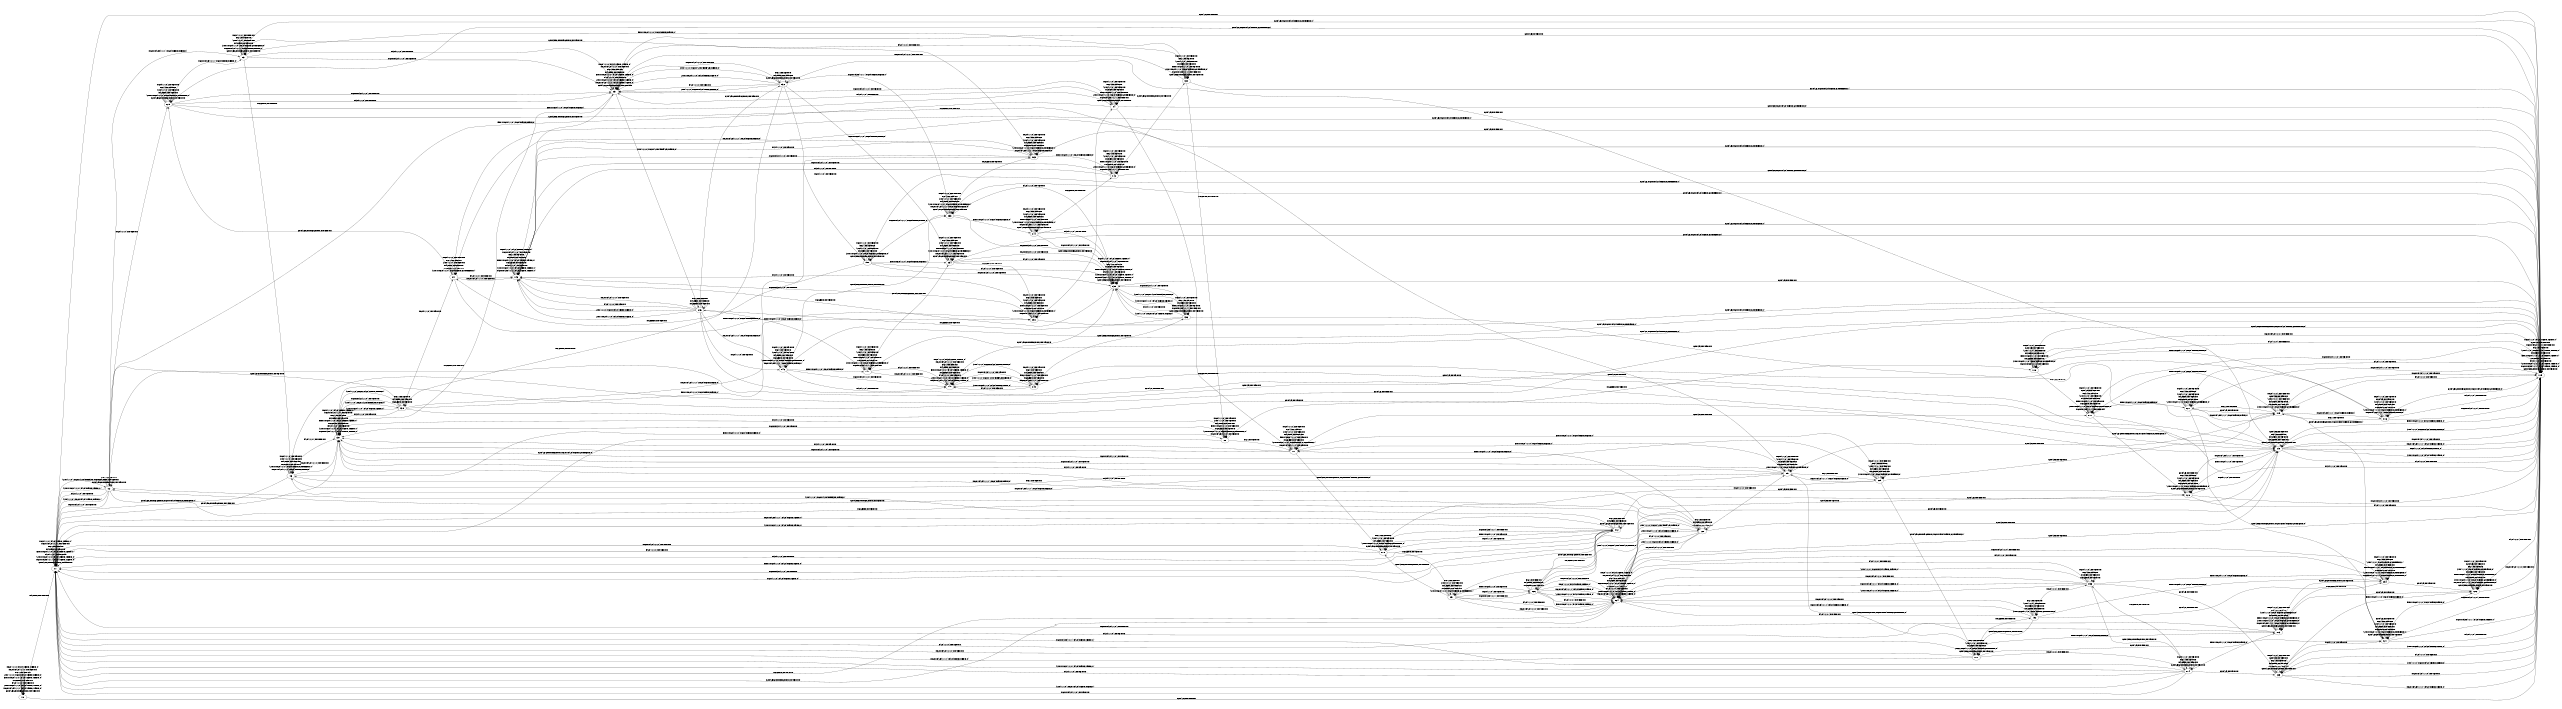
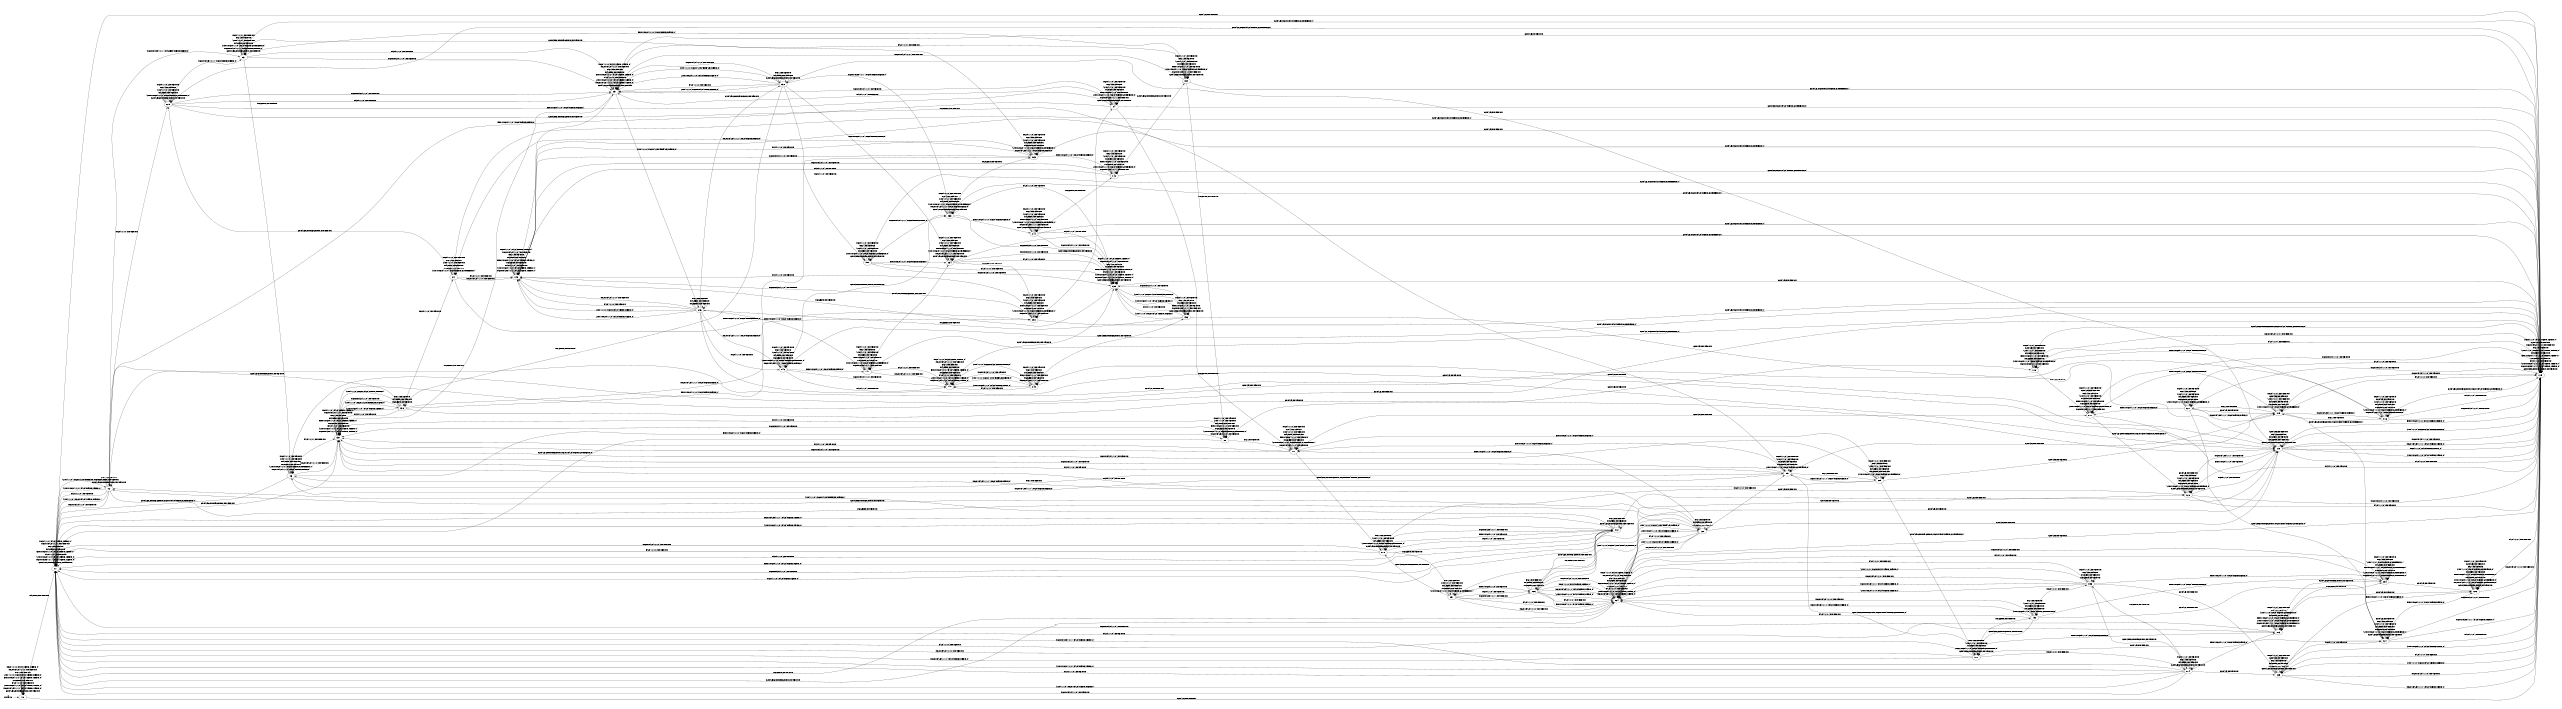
(168, 51) -> (168, 51)
(660, 323) -> none
(1617, 387) -> (1617, 387)
(2137, 403) -> (2140, 410)
none -> (8, 697)
